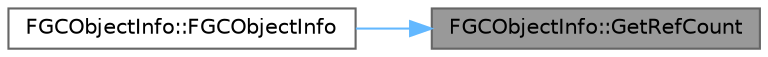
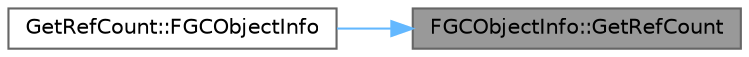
(182, 29) -> (173, 29)
